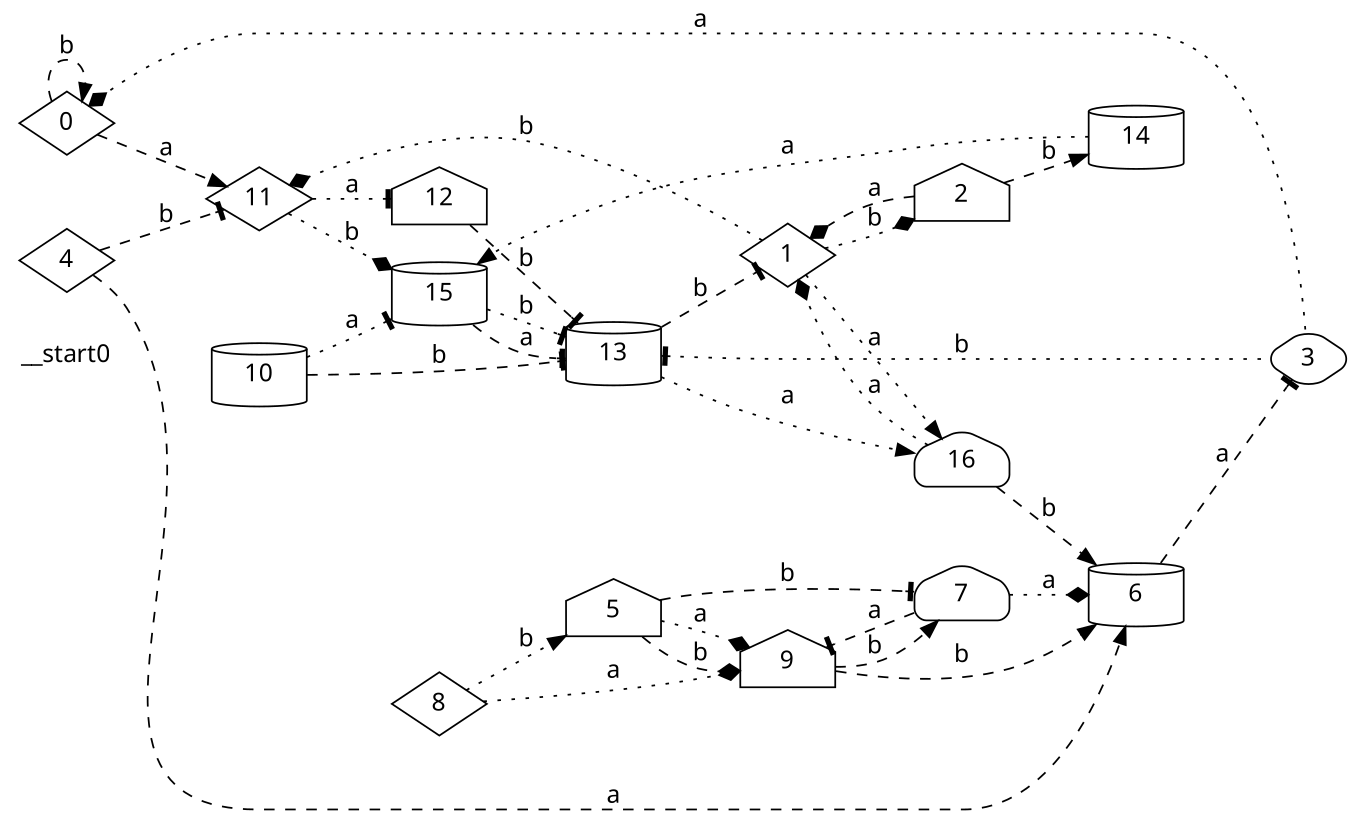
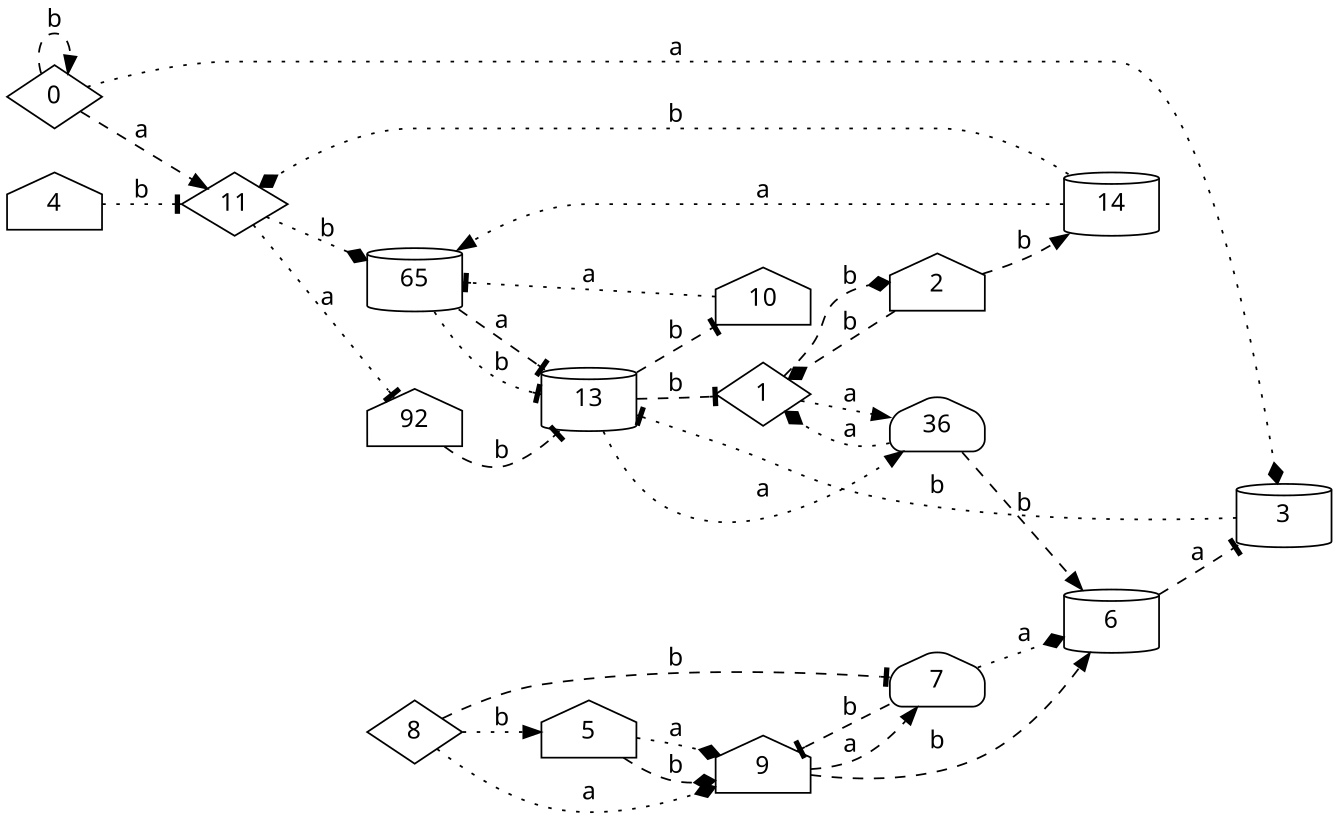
(800, 33) -> (823, 62)
(543, 145) -> (673, 128)
(875, 189) -> (850, 323)
(439, 199) -> (415, 421)
(157, 231) -> (137, 204)
(860, 239) -> (822, 325)
(67, 260) -> (55, 204)
(439, 294) -> (415, 280)
(67, 355) -> none
(1309, 359) -> (1284, 516)
(432, 372) -> (673, 351)
(259, 375) -> (763, 299)
(962, 461) -> (937, 426)
(782, 589) -> (658, 674)
(875, 612) -> (850, 708)
(875, 647) -> (850, 745)
(420, 809) -> none
